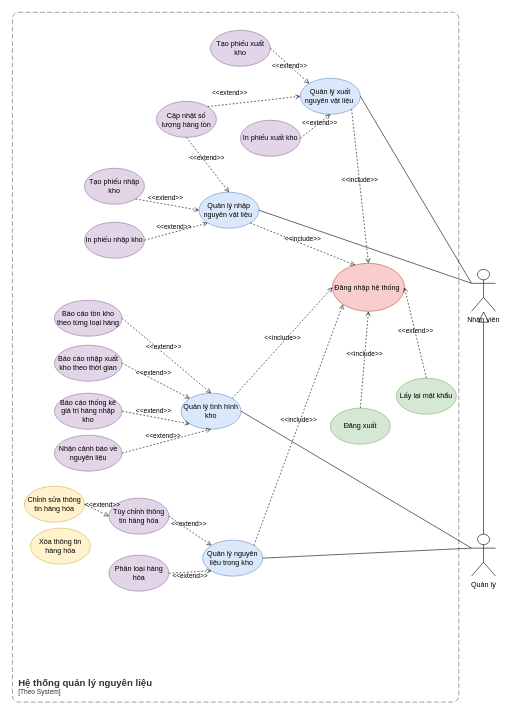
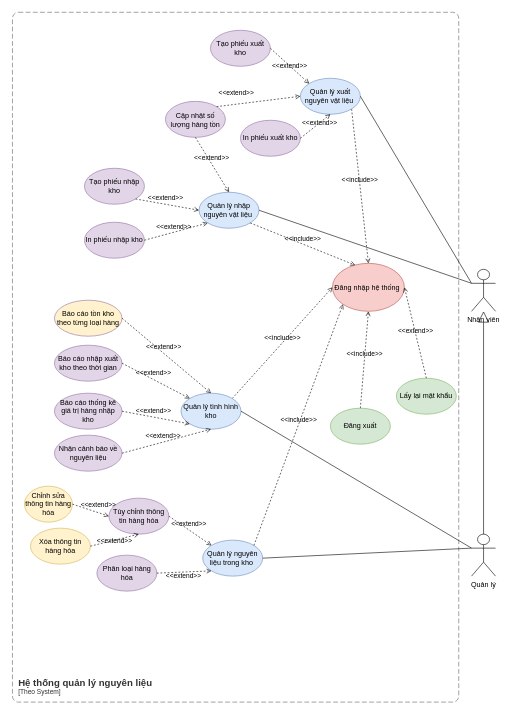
(186, 119) -> (195, 119)
(88, 318) -> (88, 318)
(54, 504) -> (48, 504)
none -> (118, 539)
(139, 573) -> (127, 573)
